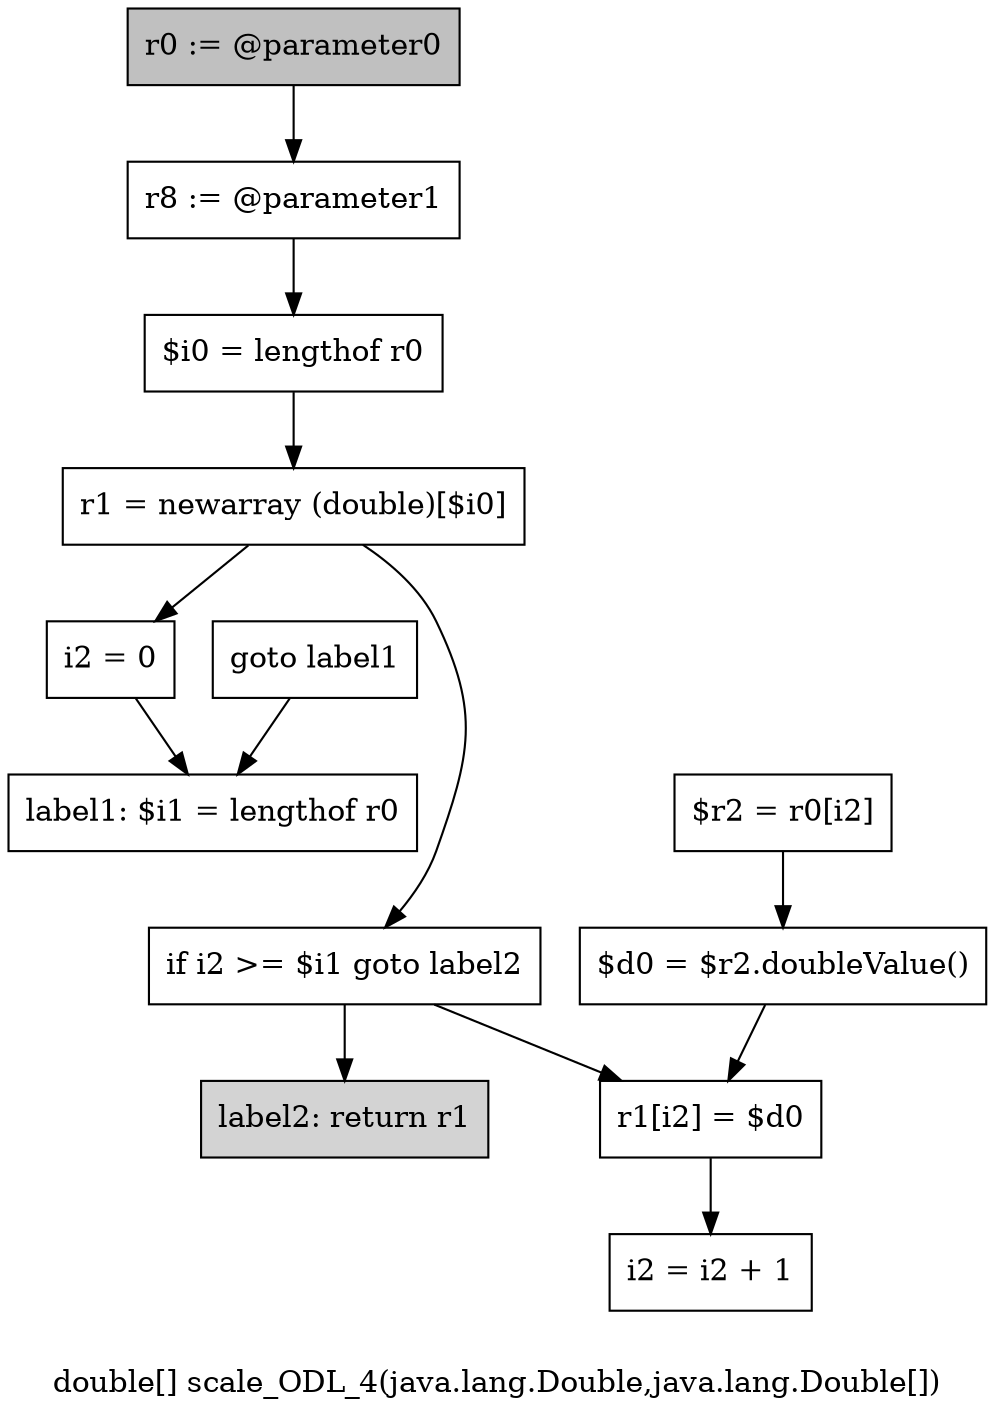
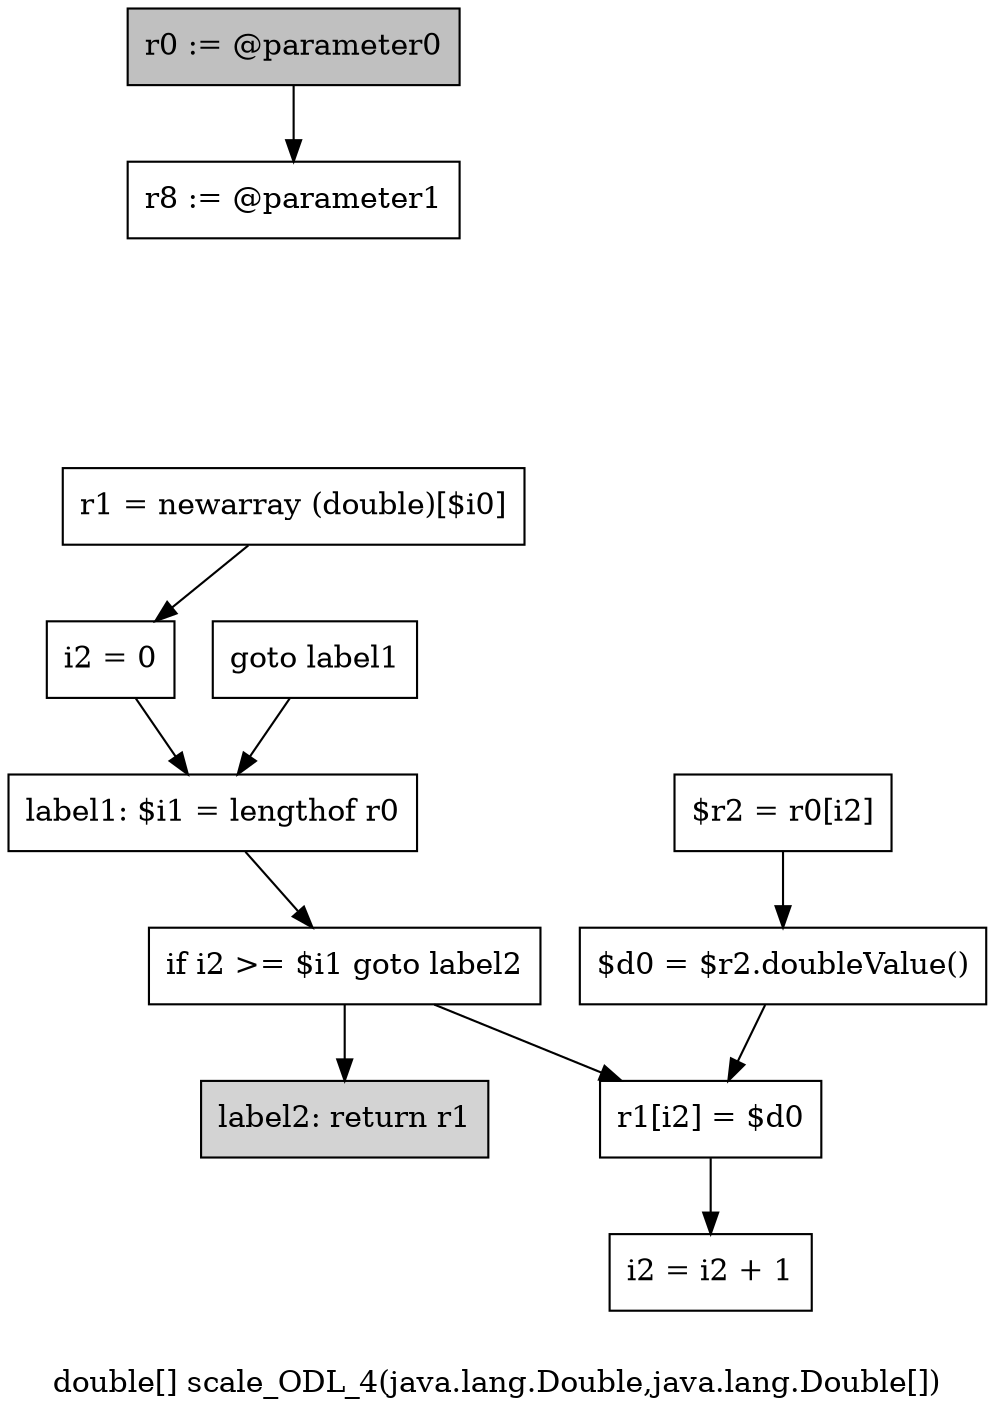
(294, 353) -> none
(465, 718) -> (272, 881)
